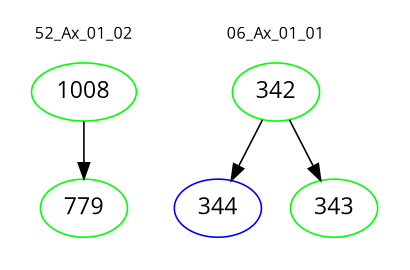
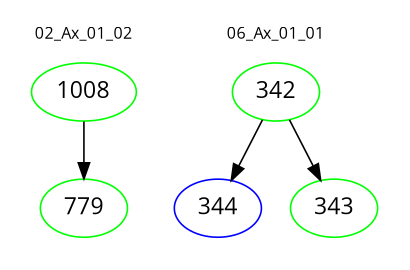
(84, 35) -> (84, 35)
